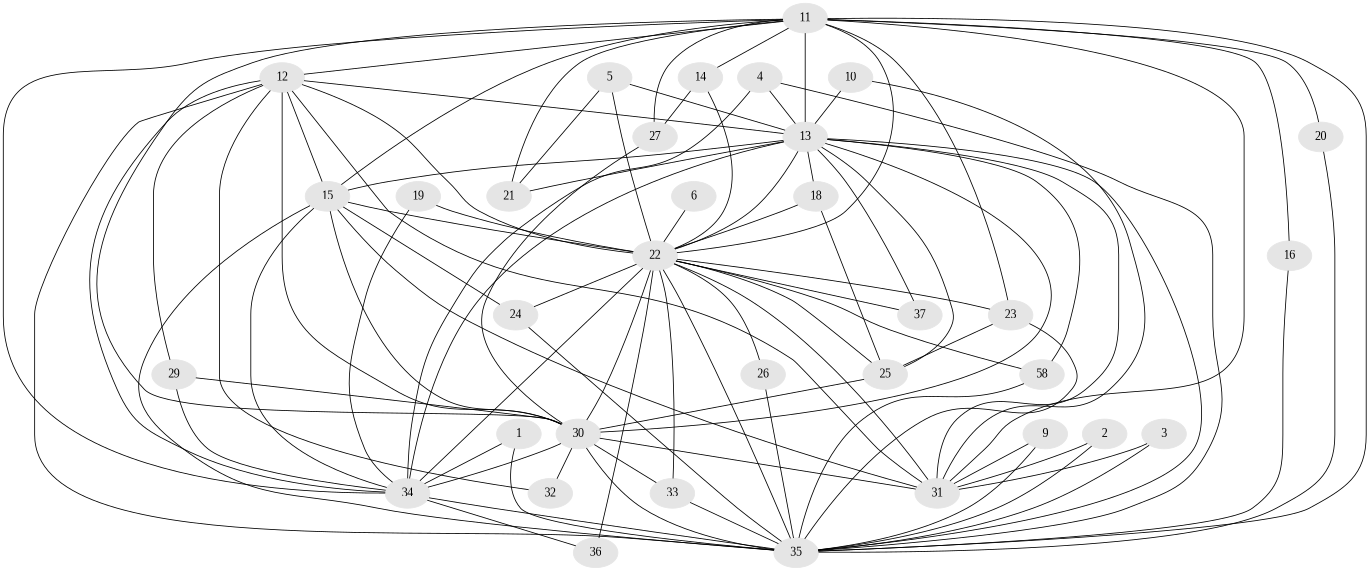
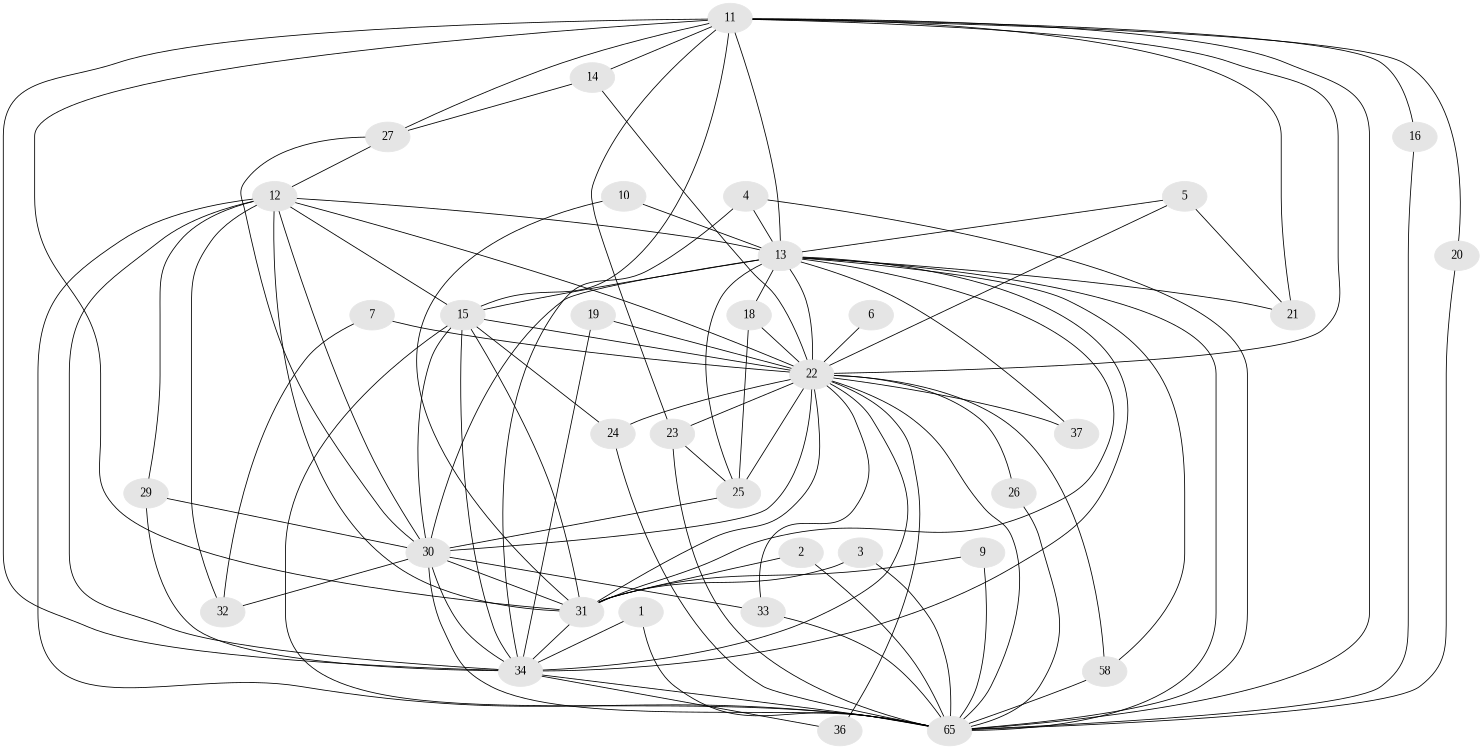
(544, 48) -> (331, 167)
(128, 184) -> none
none -> (372, 315)
(796, 553) -> (950, 731)
none -> (551, 642)
